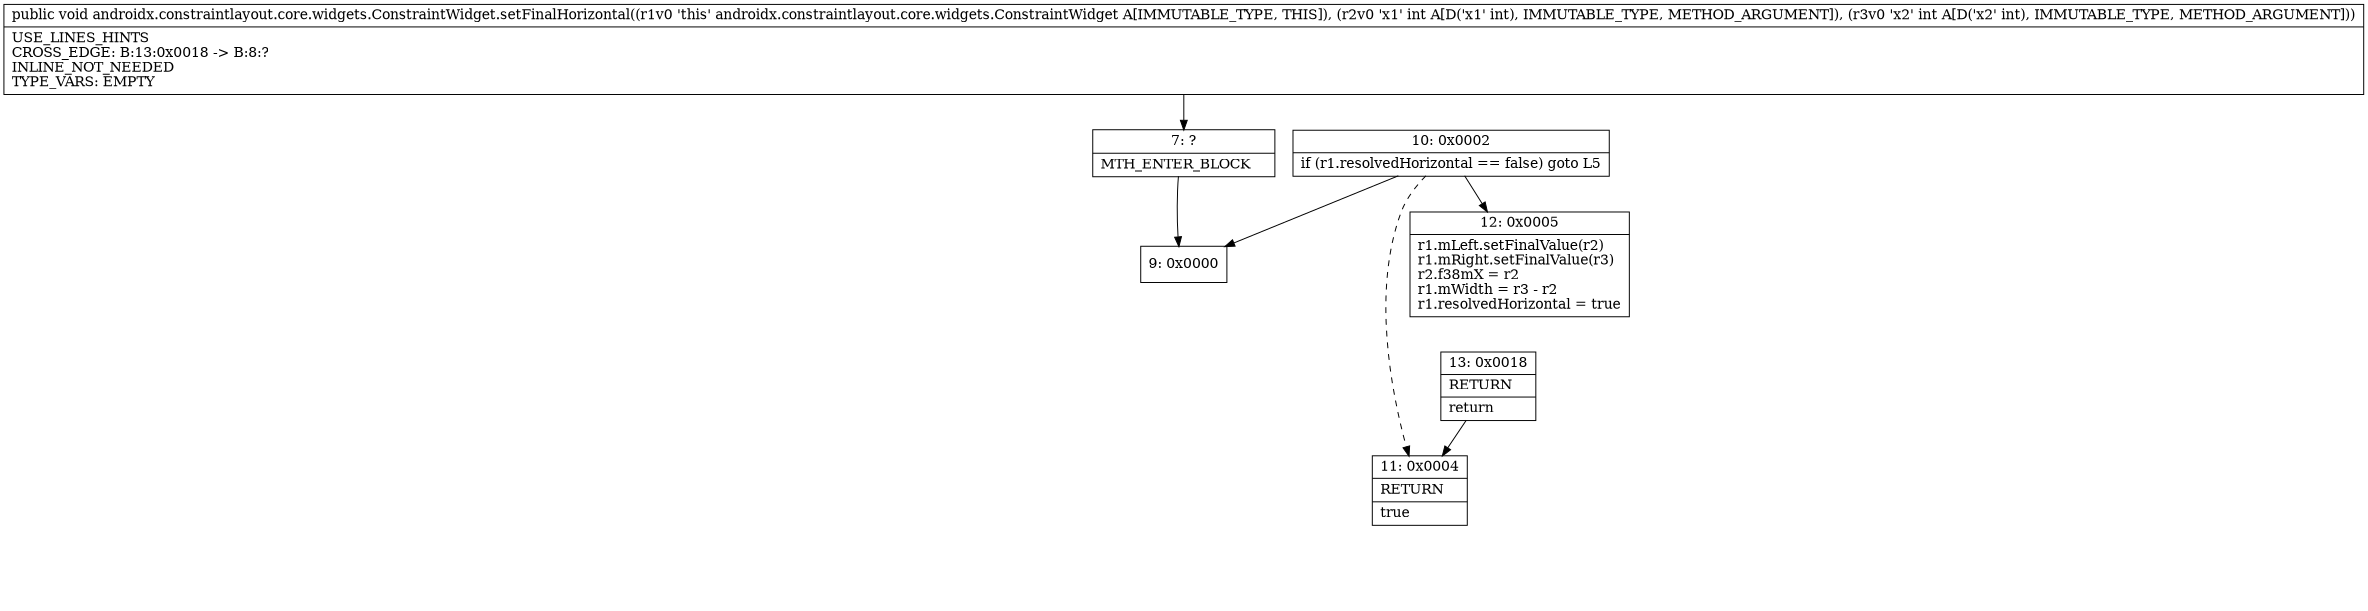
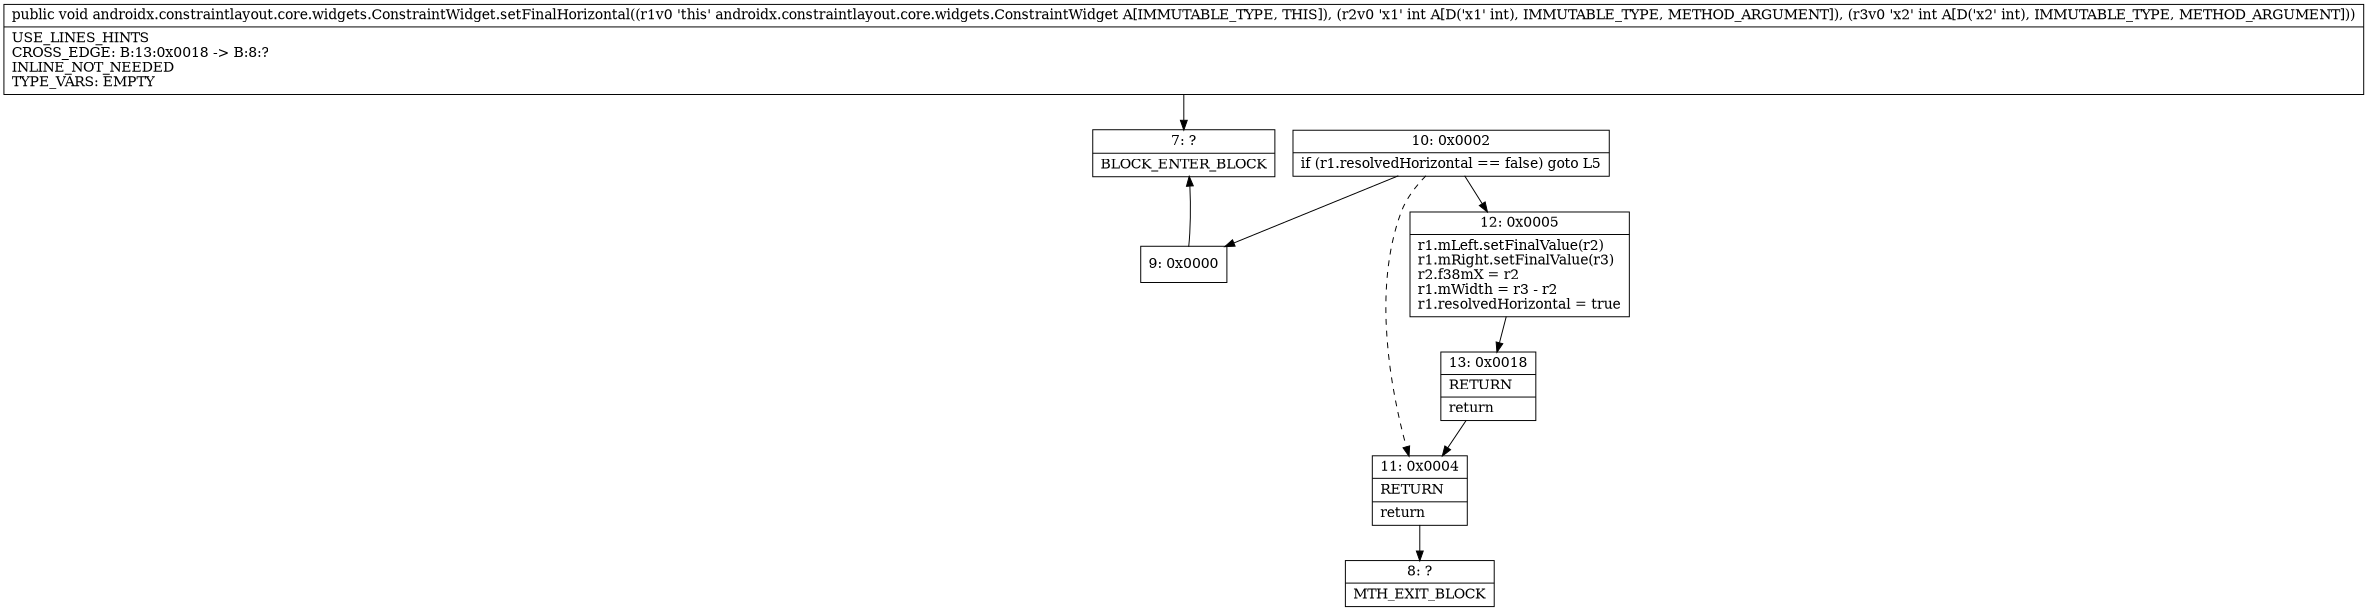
(1176, 164) -> (1184, 164)
(1177, 207) -> (1190, 216)
none -> (1503, 330)
(1395, 513) -> (1403, 513)
none -> (1420, 584)
